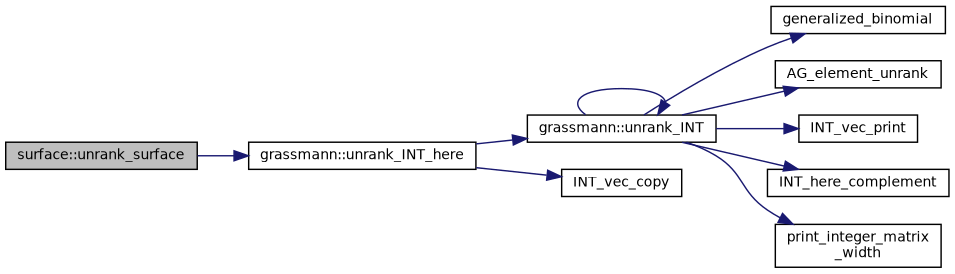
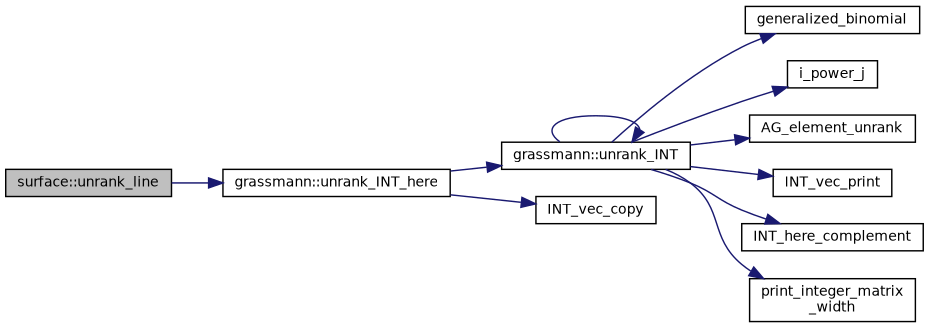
none -> (832, 74)
(101, 156) -> (89, 183)
